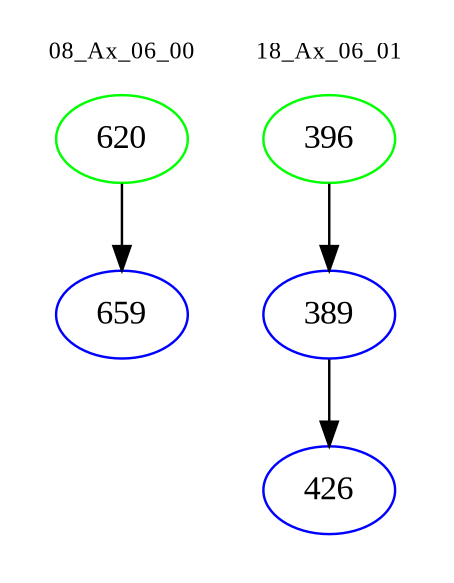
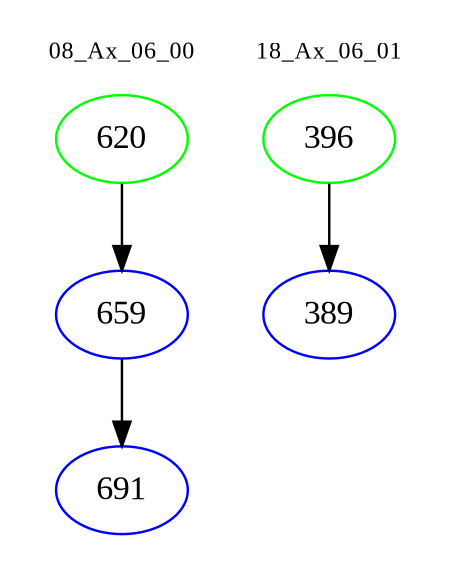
none -> (122, 490)
(329, 490) -> none
